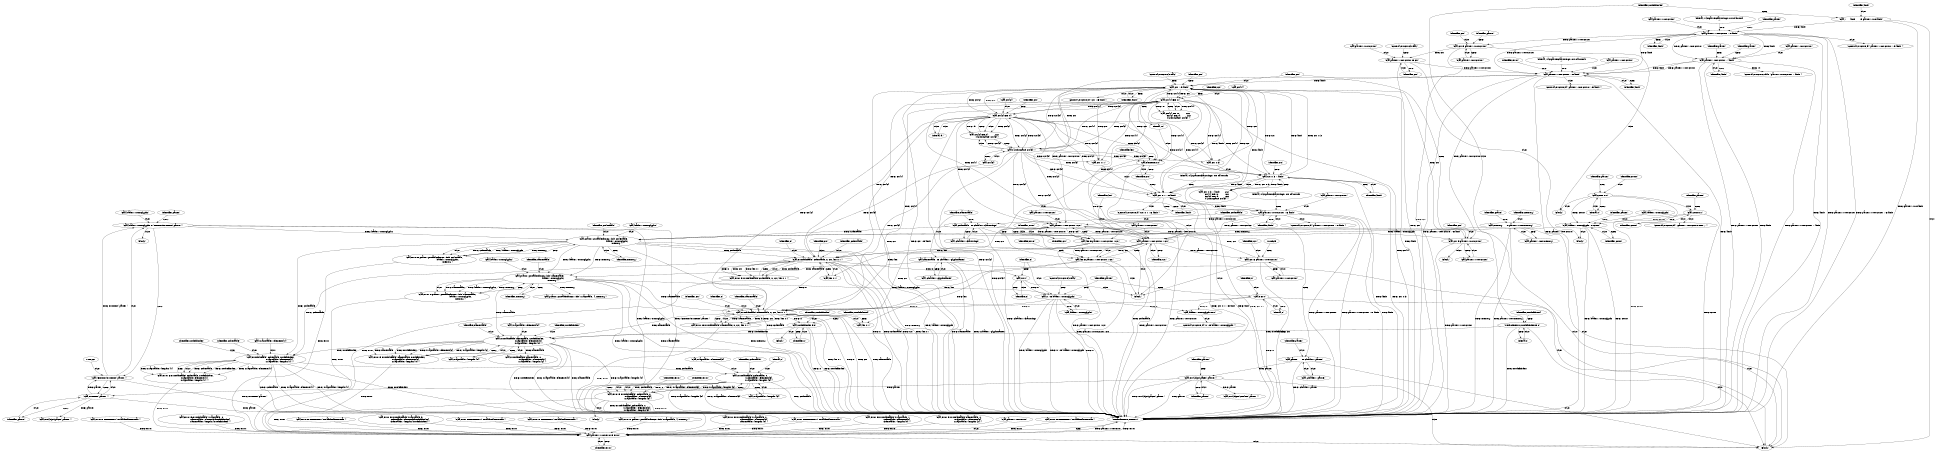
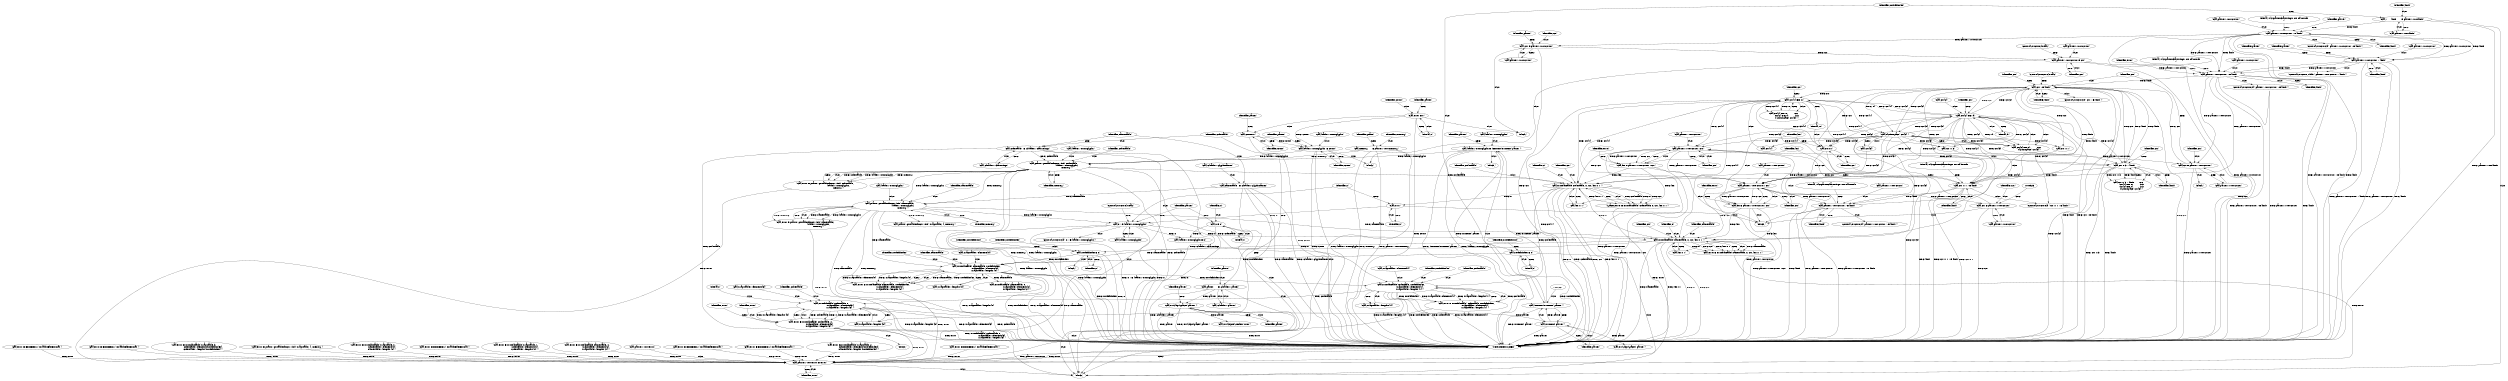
none -> (2402, 33)
(1756, 68) -> (2347, 68)
(1167, 93) -> none
(1248, 110) -> none
(1072, 116) -> (1871, 106)
(1129, 123) -> none
(937, 127) -> (2004, 127)
(982, 127) -> (2033, 134)
(1059, 130) -> (2073, 143)
(1104, 132) -> (1826, 140)
(1315, 136) -> (2154, 127)
(1150, 163) -> (1826, 149)
(1600, 195) -> (1416, 116)
(1681, 225) -> none
(1539, 241) -> none
(934, 268) -> (1148, 314)
(759, 278) -> (1638, 206)
(1019, 305) -> none
(160, 306) -> (1468, 234)
none -> (1377, 306)
(1204, 318) -> (1101, 232)
(1522, 325) -> (1521, 253)
(1241, 397) -> (1235, 324)
(1125, 419) -> (1503, 347)
